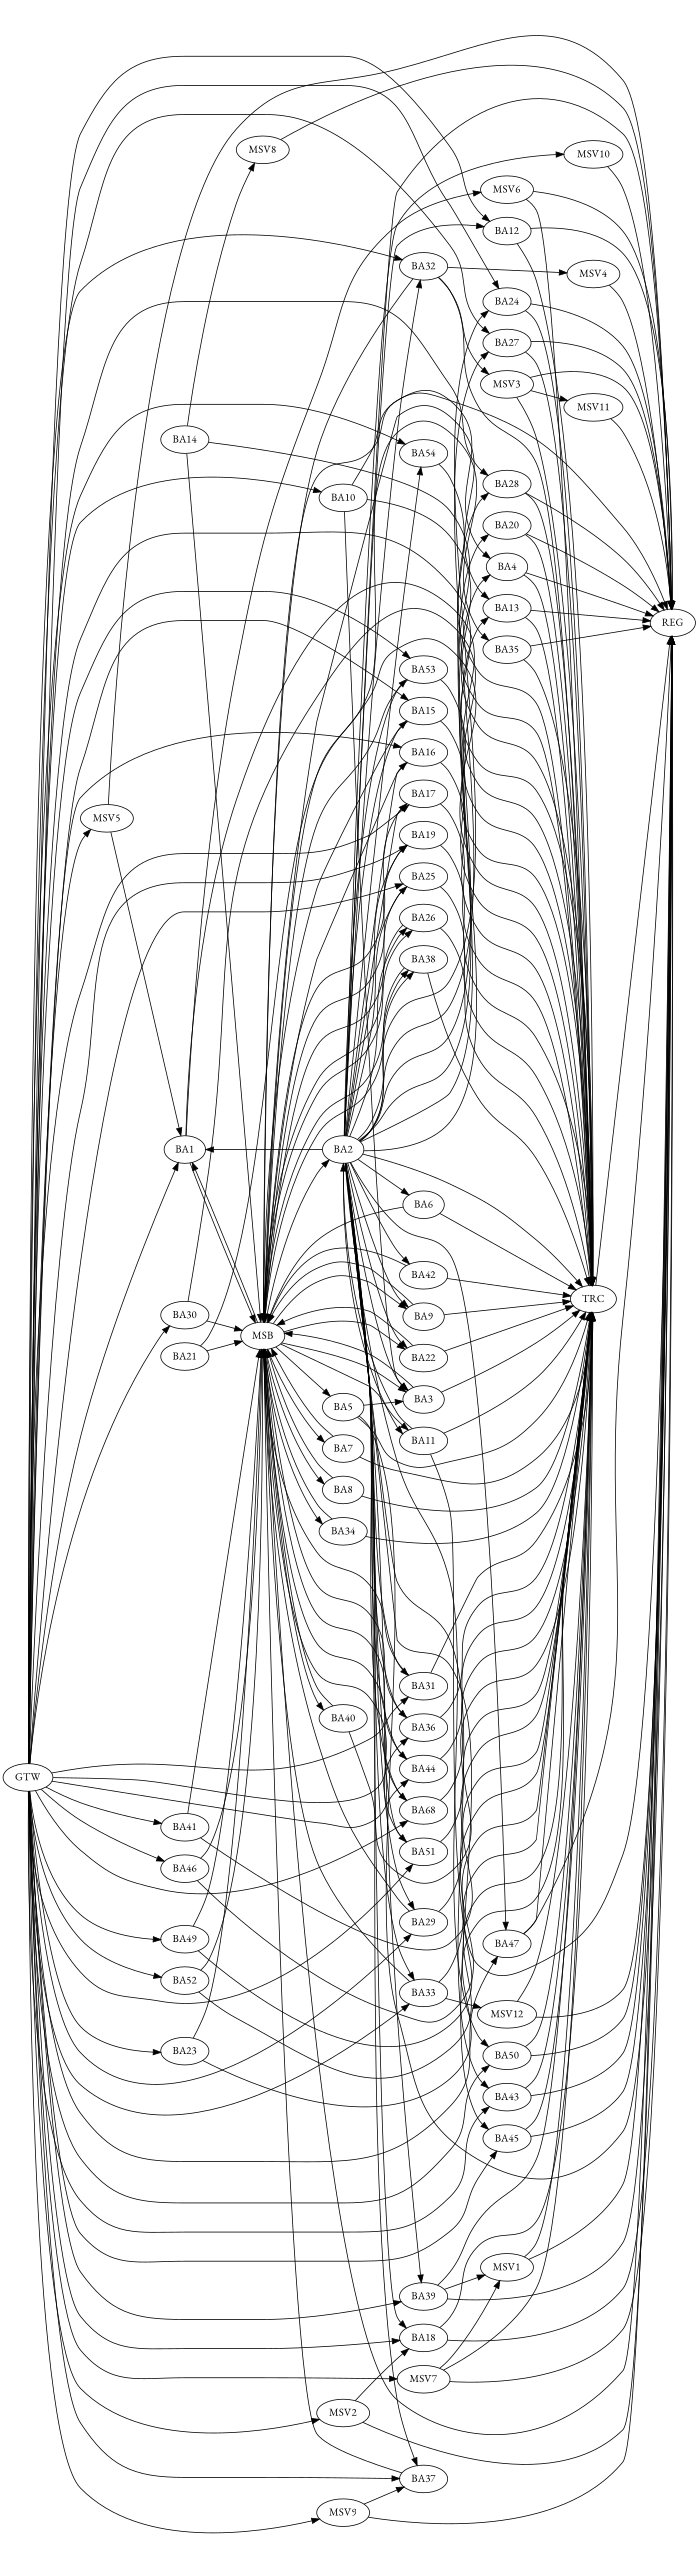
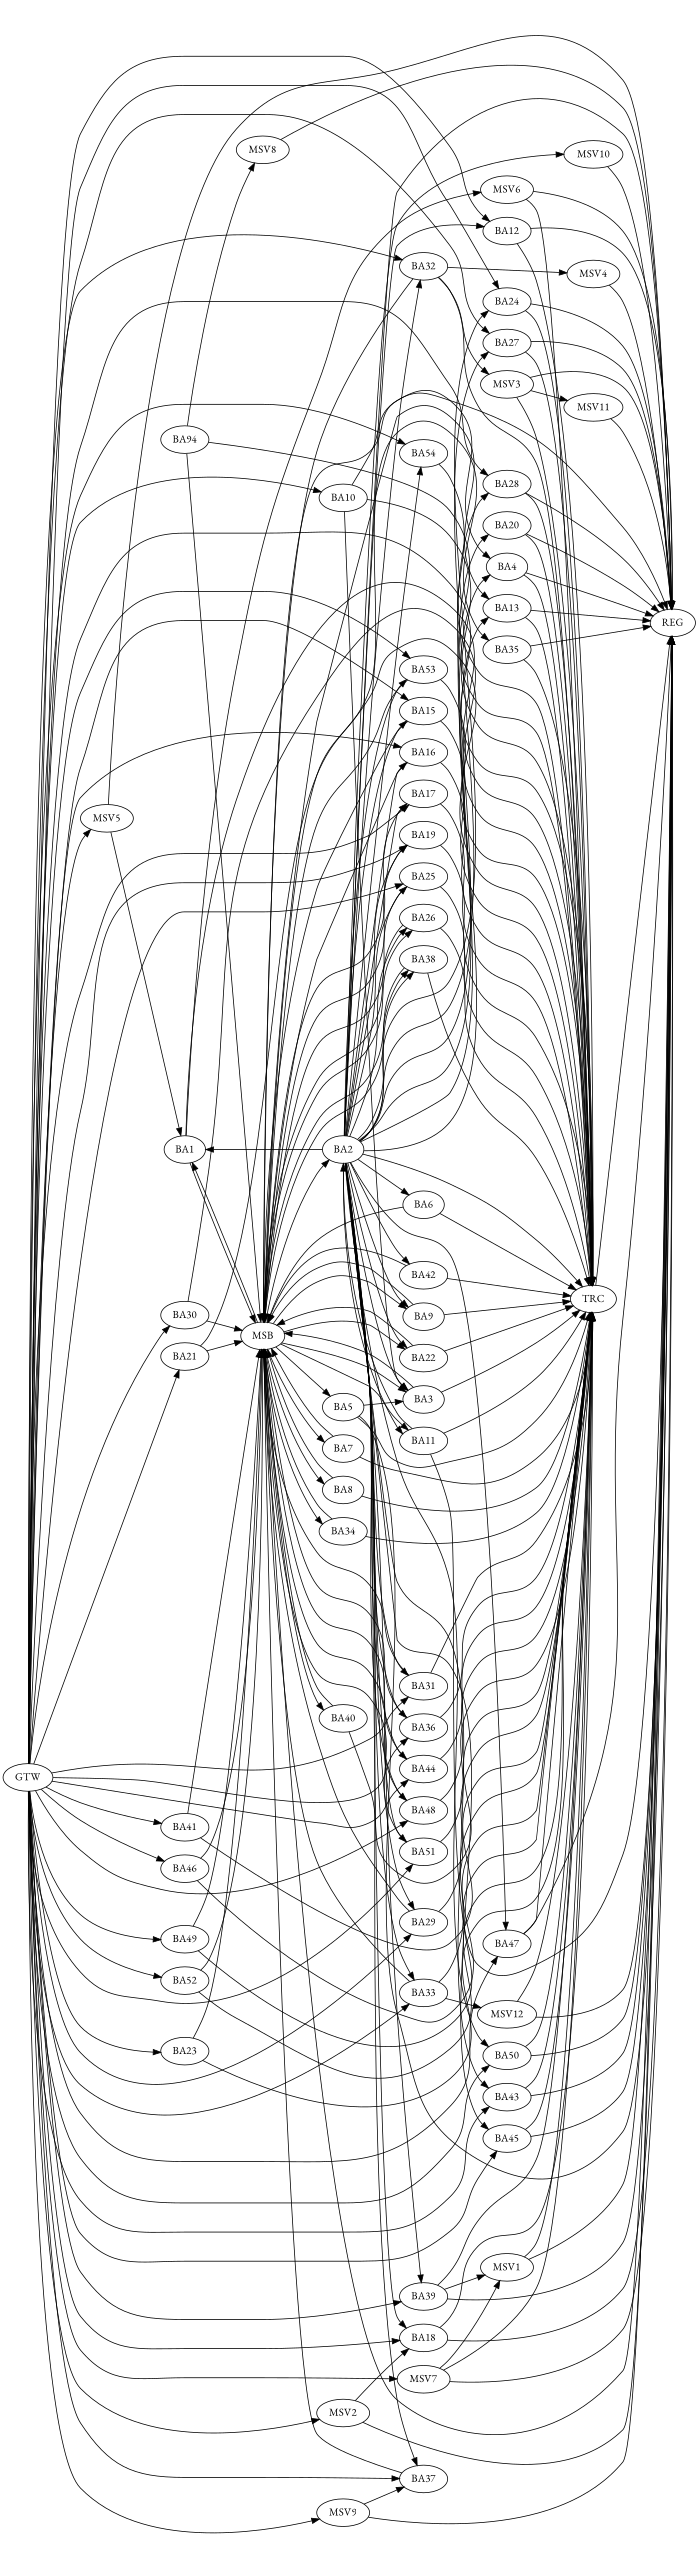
(185, 440) -> (185, 440)
(75, 1460) -> (105, 1571)
(424, 1810) -> (424, 1810)
